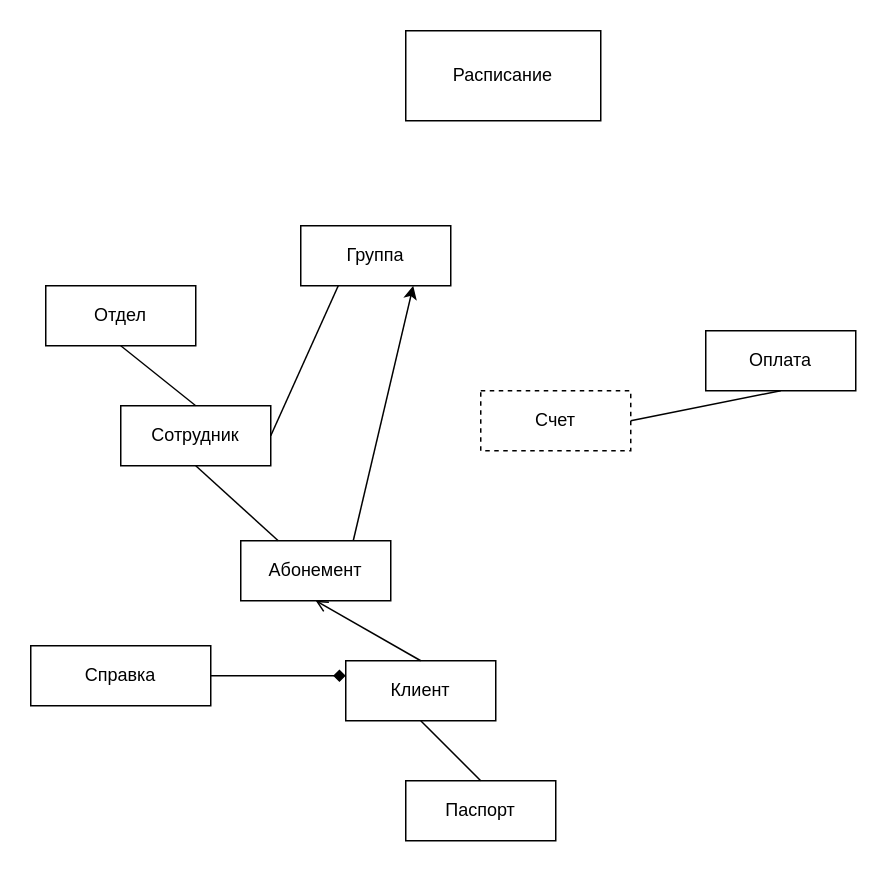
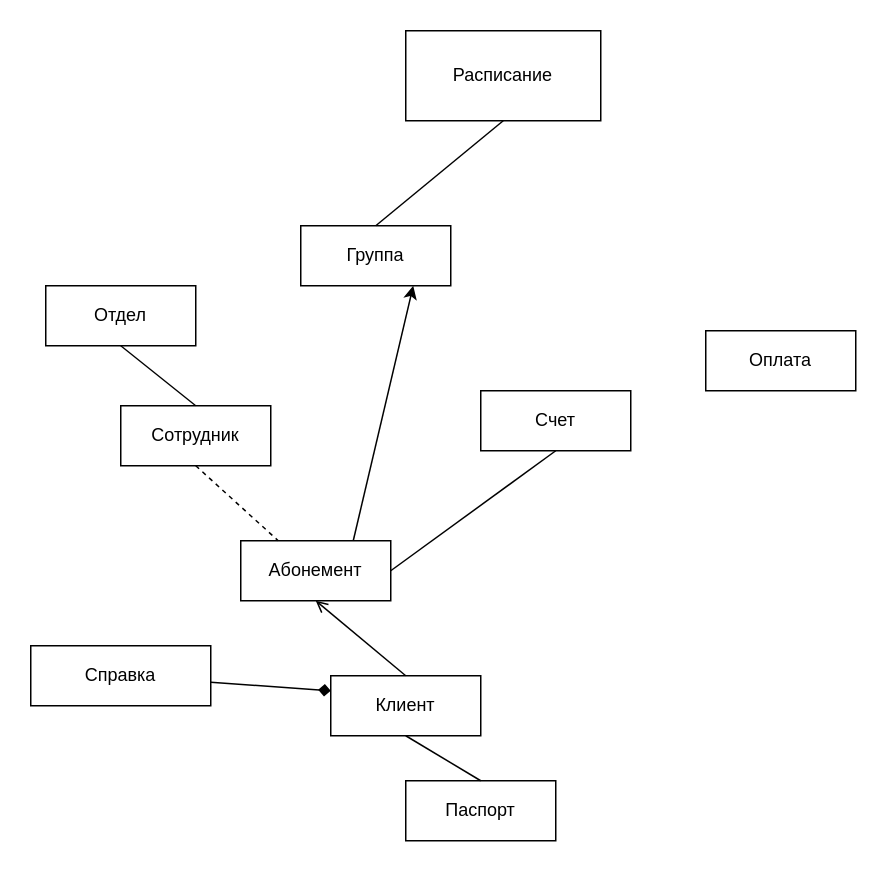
none -> (439, 174)
(305, 361) -> none
(704, 406) -> none
(556, 421) -> (556, 421)
(237, 503) -> (237, 503)
none -> (473, 511)
(421, 691) -> (406, 706)
